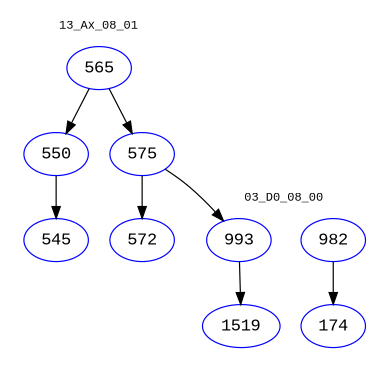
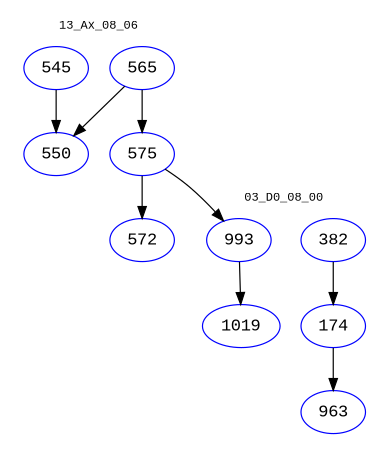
(99, 26) -> (99, 26)
(56, 191) -> (56, 105)
(333, 240) -> (333, 240)
(241, 326) -> (241, 326)
none -> (333, 412)
